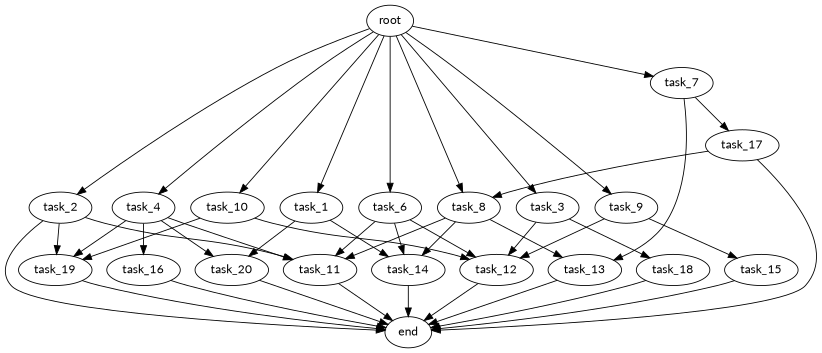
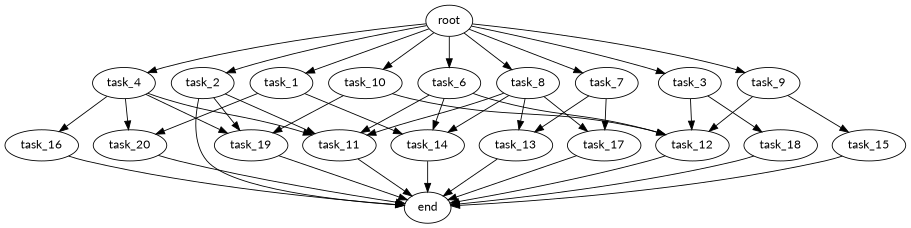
(604, 170) -> (558, 108)
